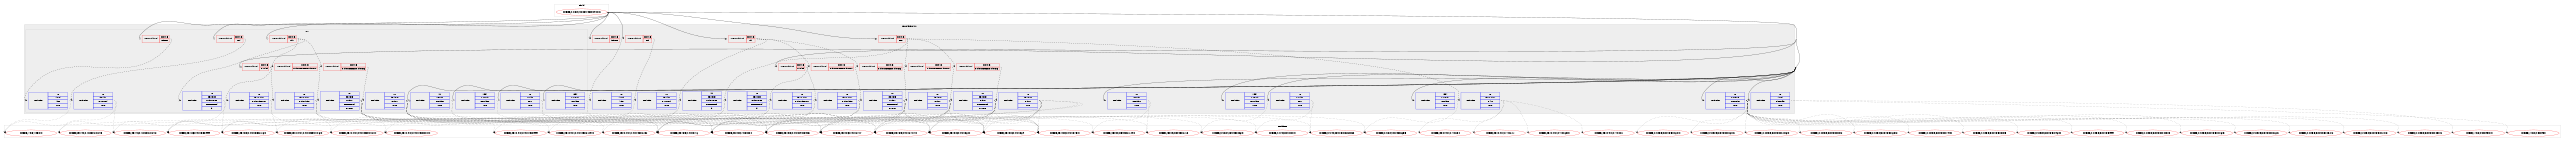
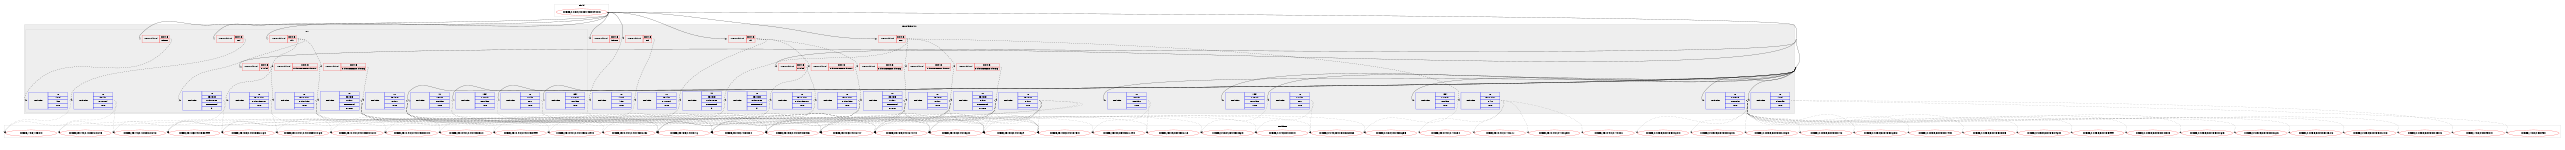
none -> (466, 133)
(1826, 133) -> (1826, 133)
